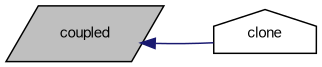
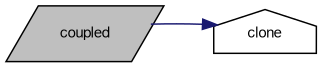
(185, 44) -> (177, 24)
